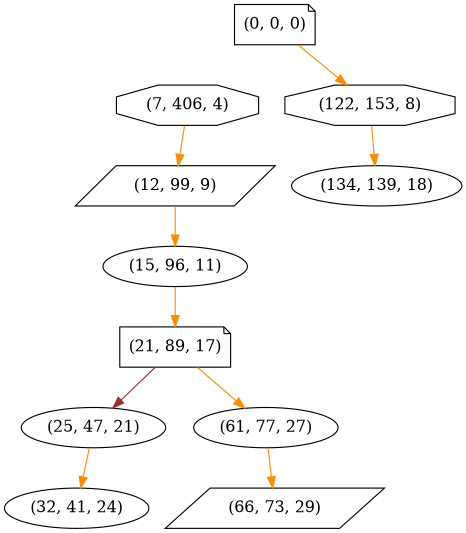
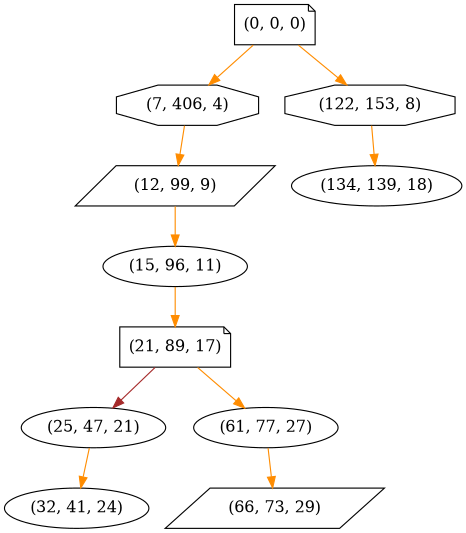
none -> (235, 61)
